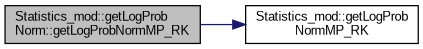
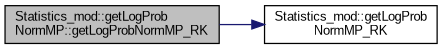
(103, 25) -> (112, 25)
